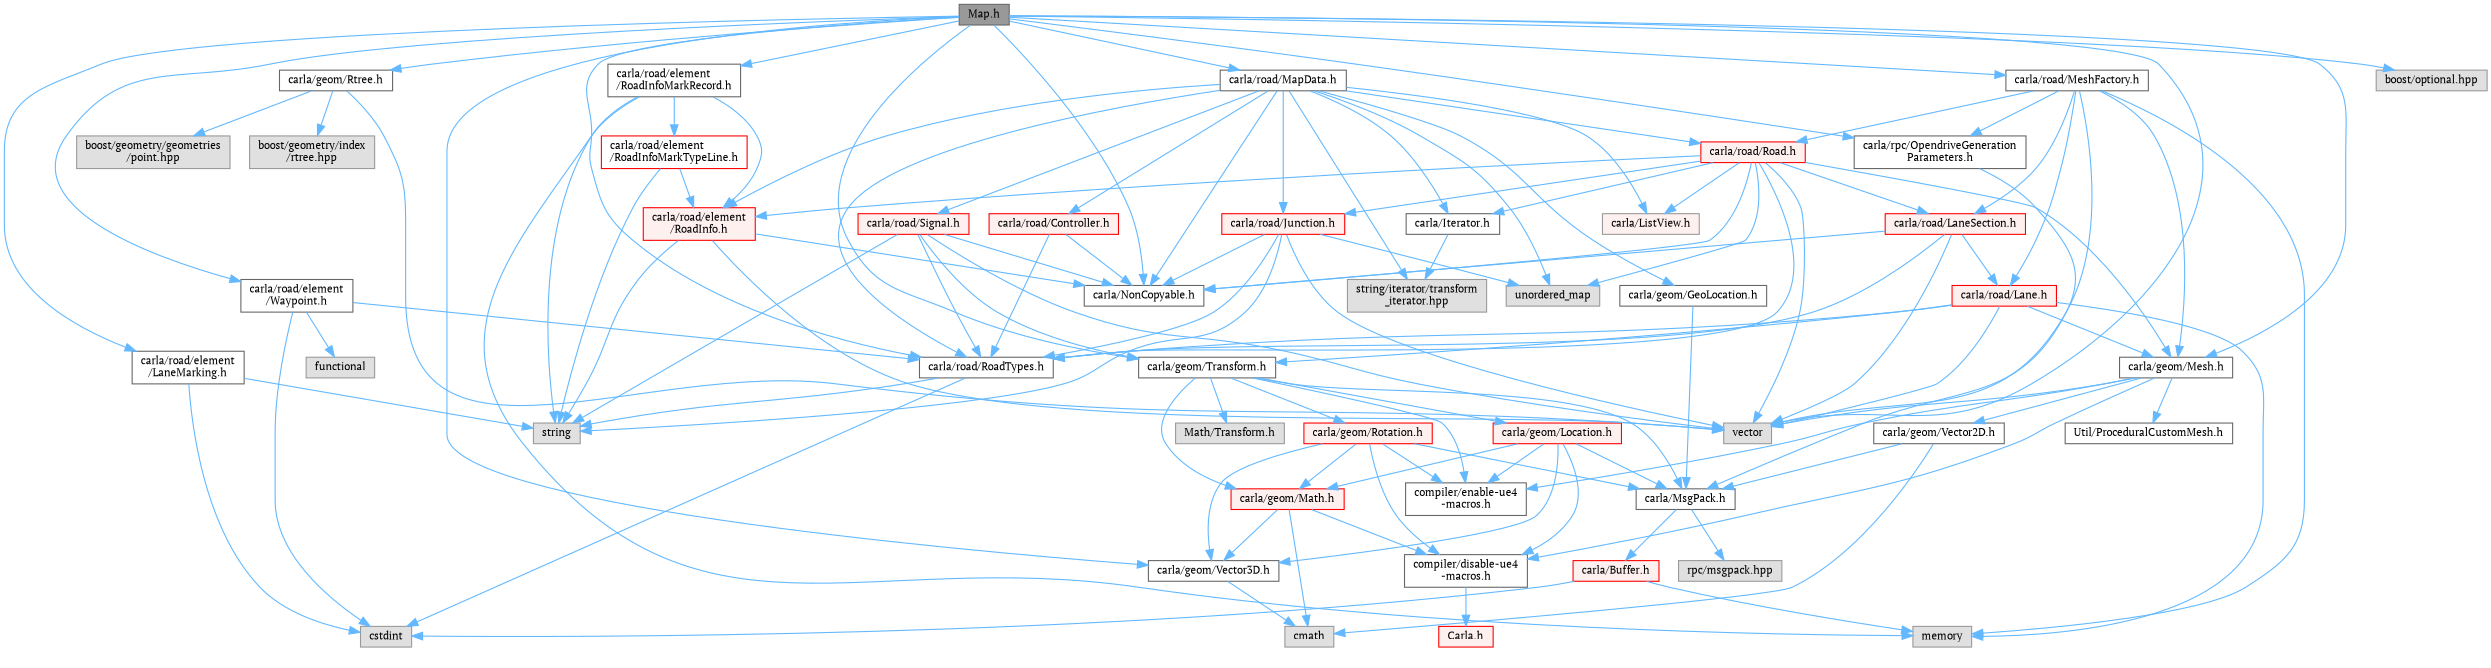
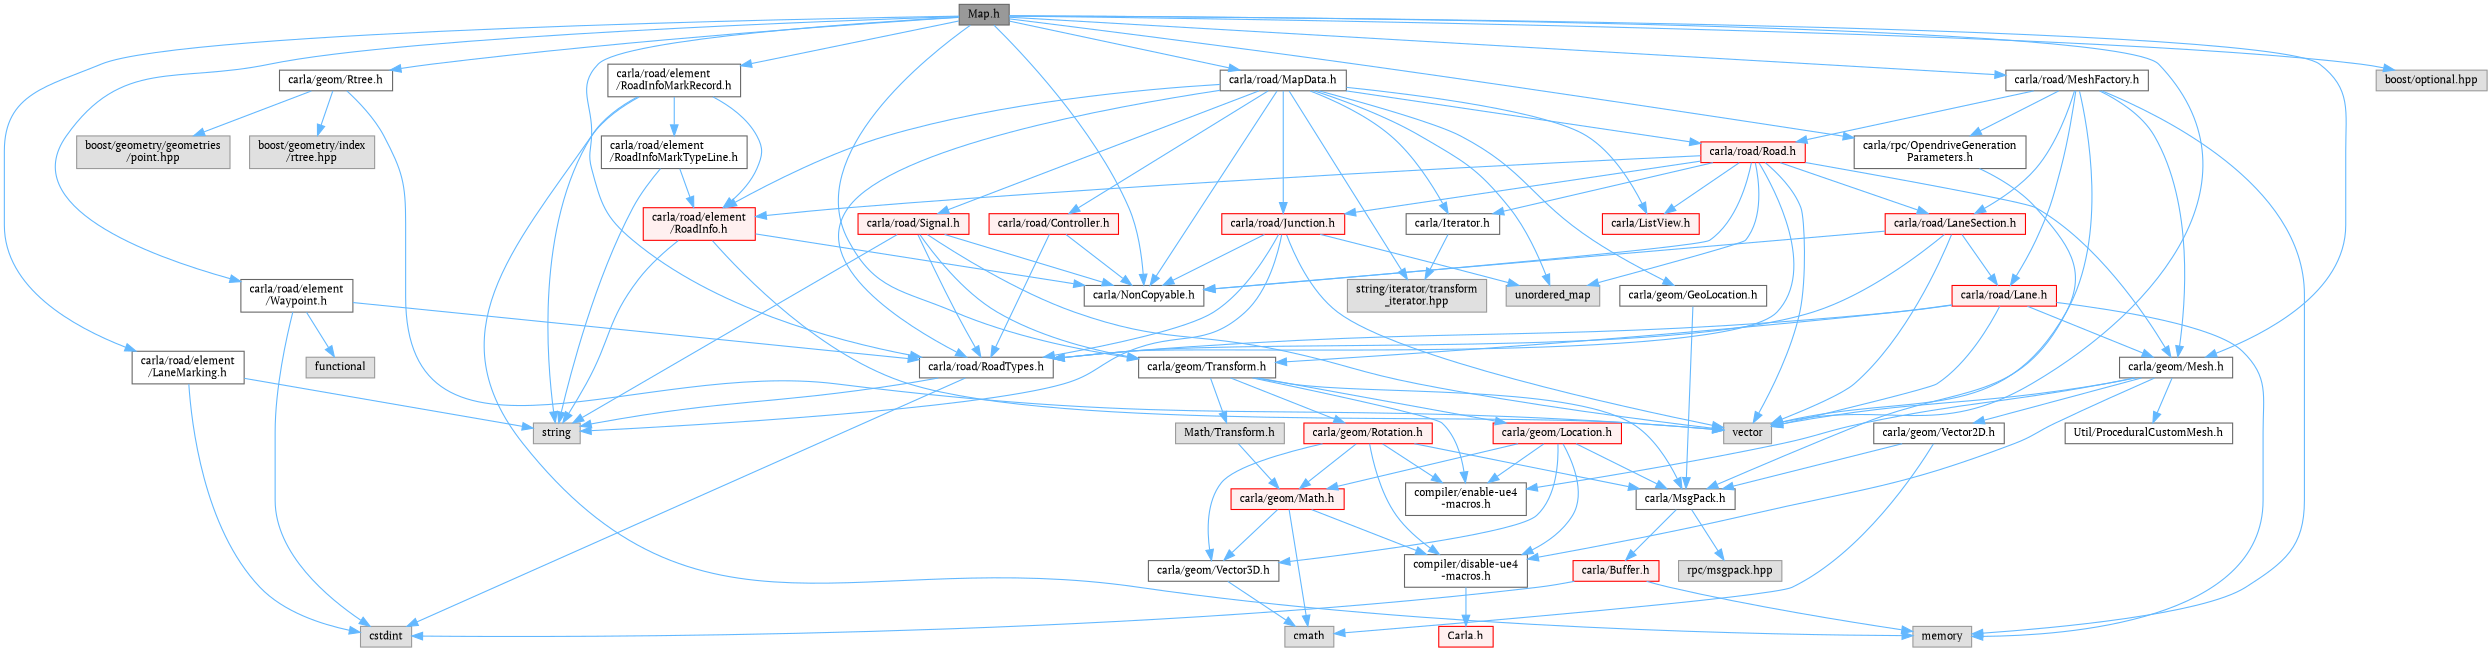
(674, 152) -> (674, 152)
(1651, 224) -> (1651, 224)
(447, 374) -> none
(1165, 442) -> (1251, 458)
